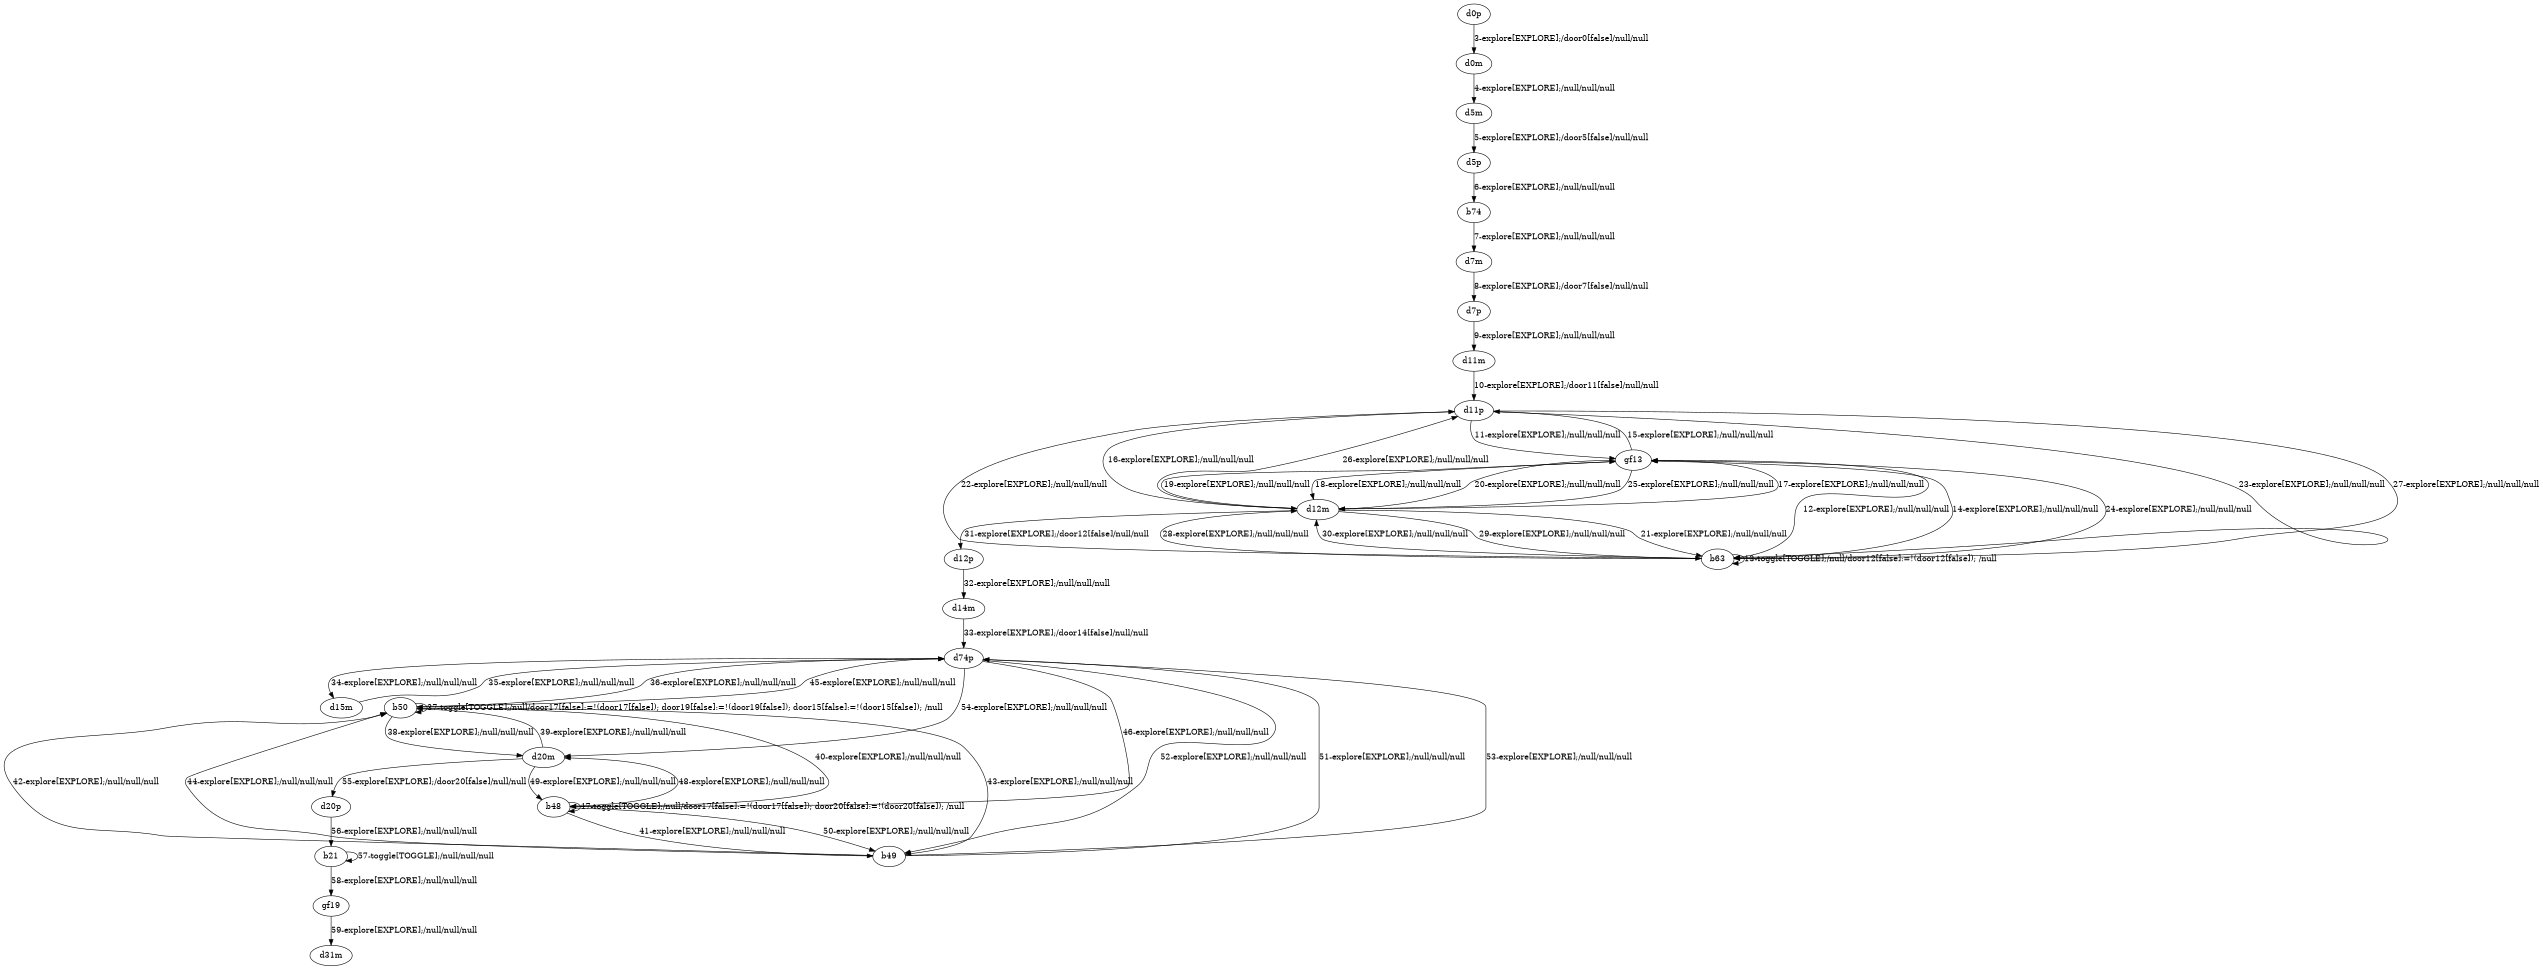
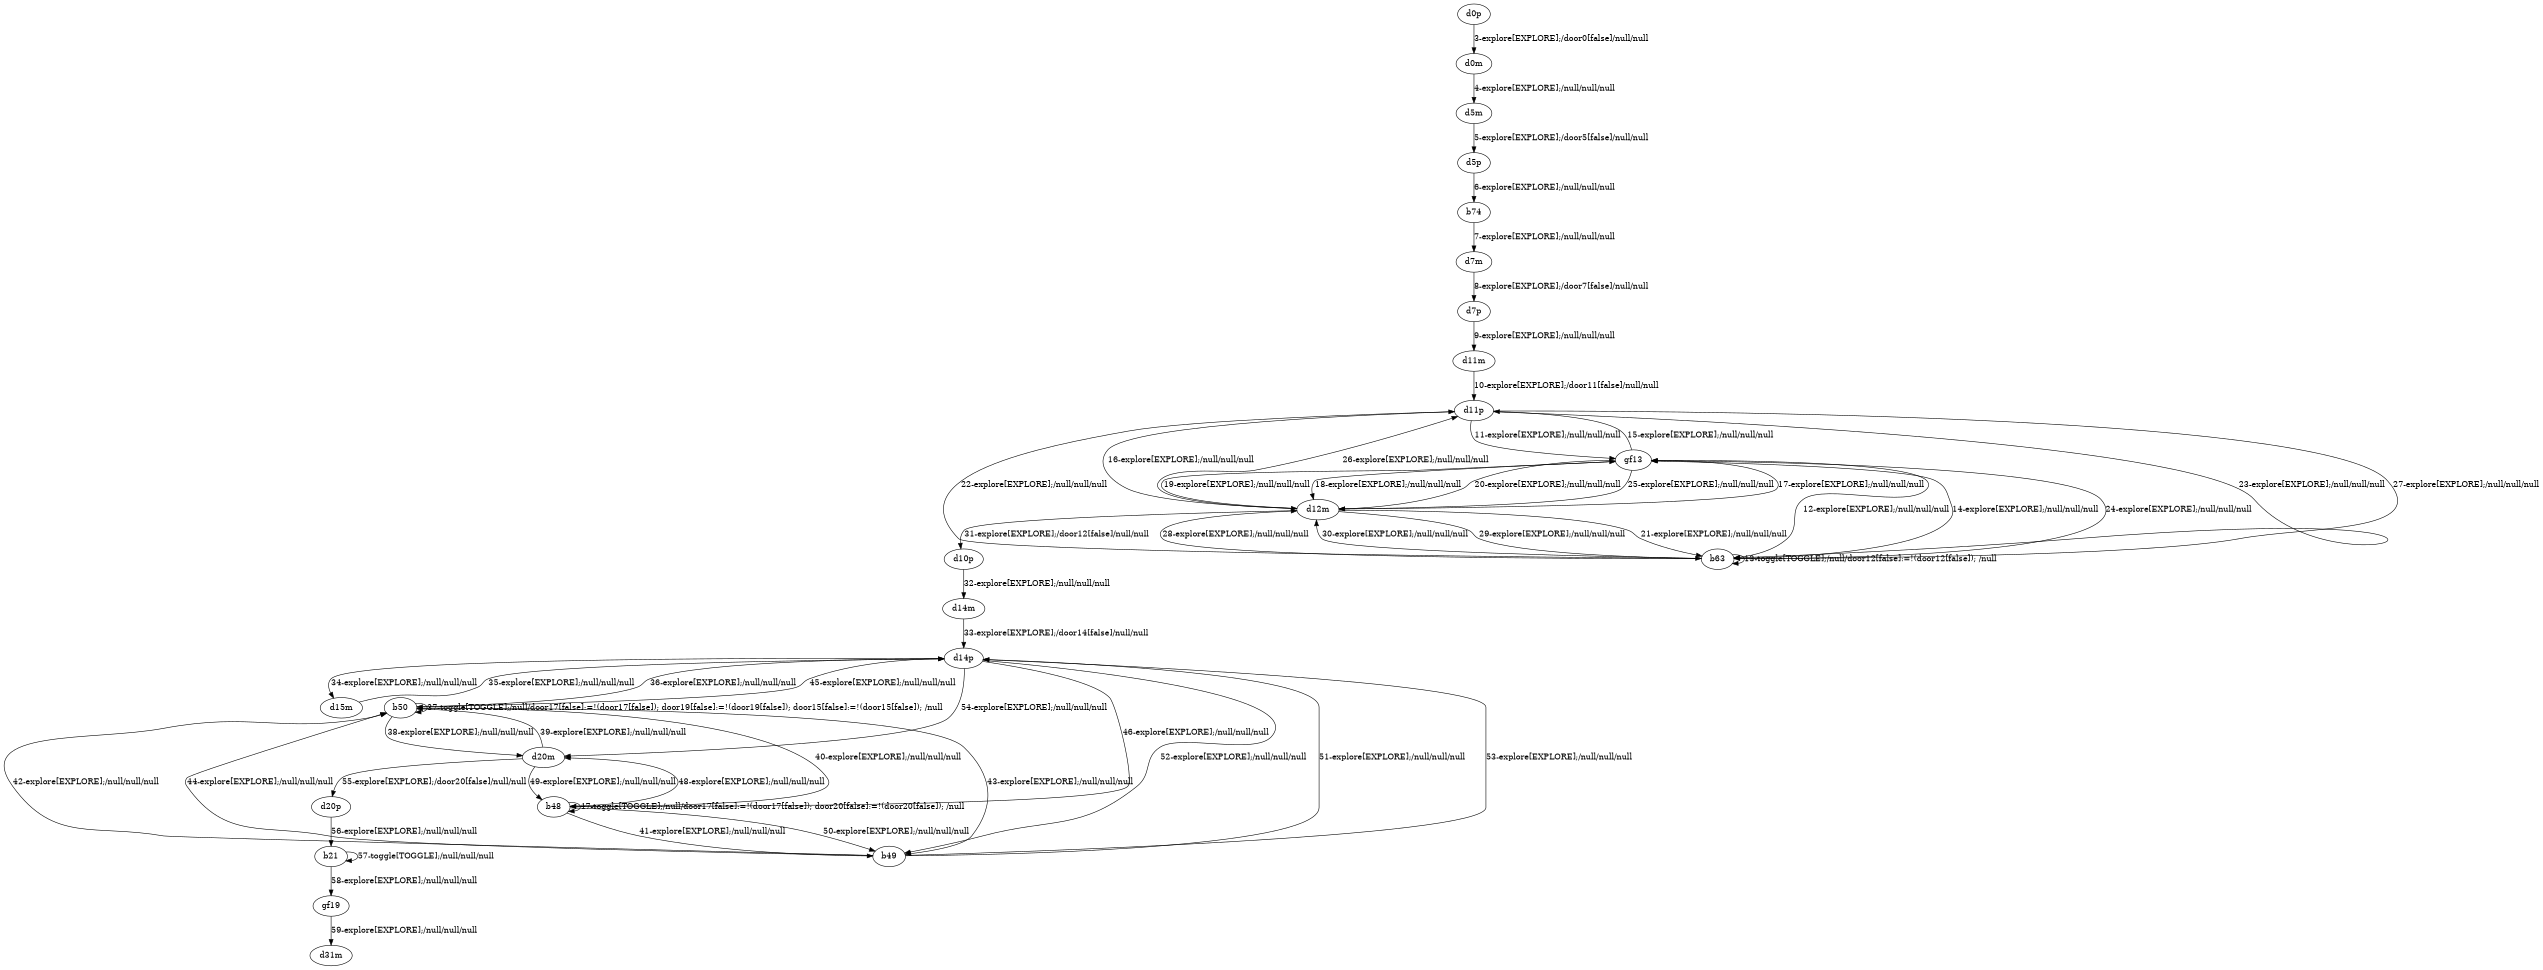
(964, 559) -> (964, 559)
(964, 658) -> (964, 658)
